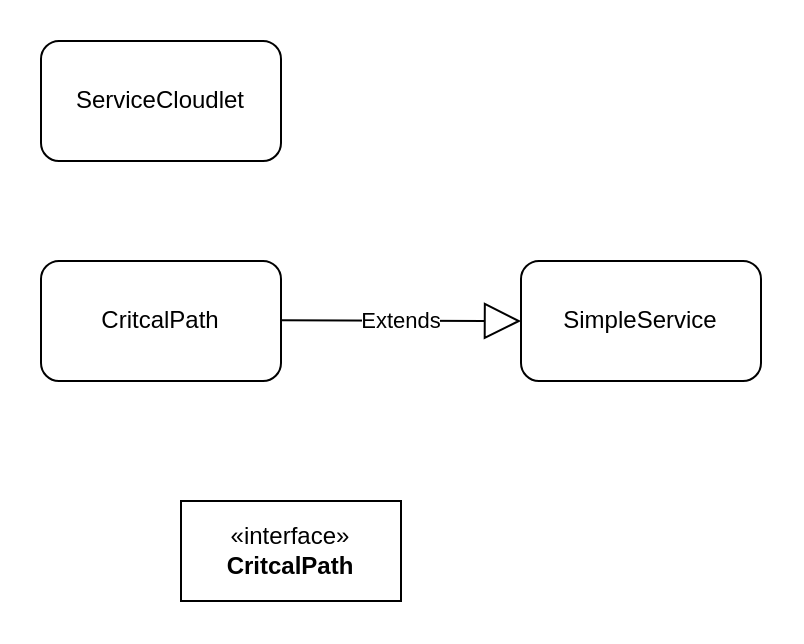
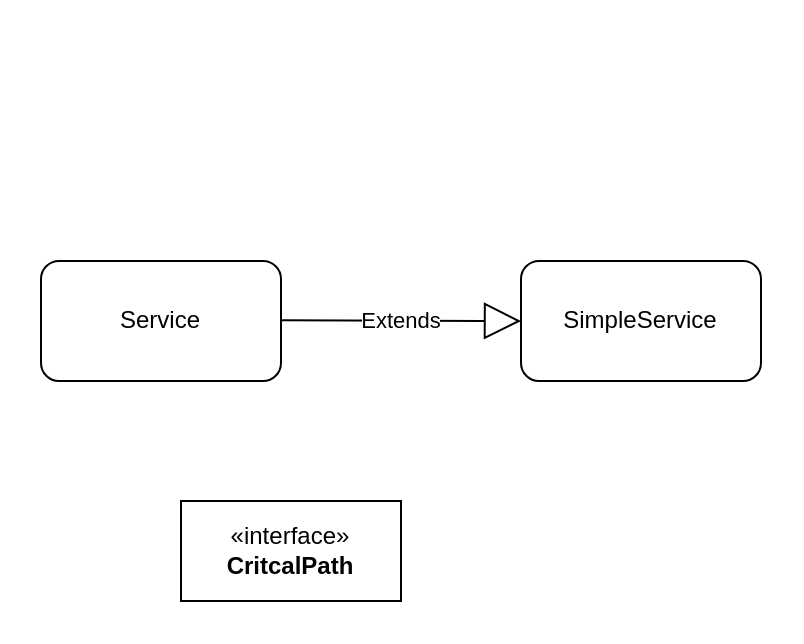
(161, 101) -> none
(161, 321) -> (161, 321)
